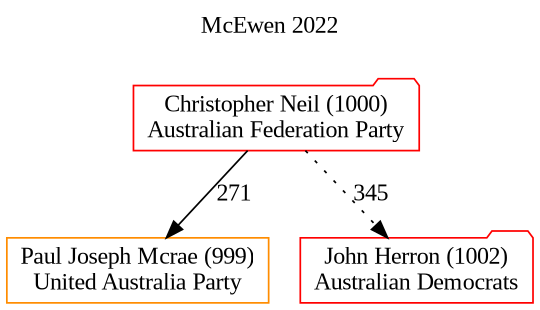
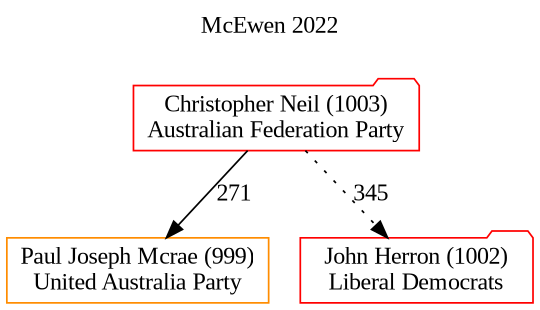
(276, 118) -> (276, 118)
(417, 270) -> (417, 270)
